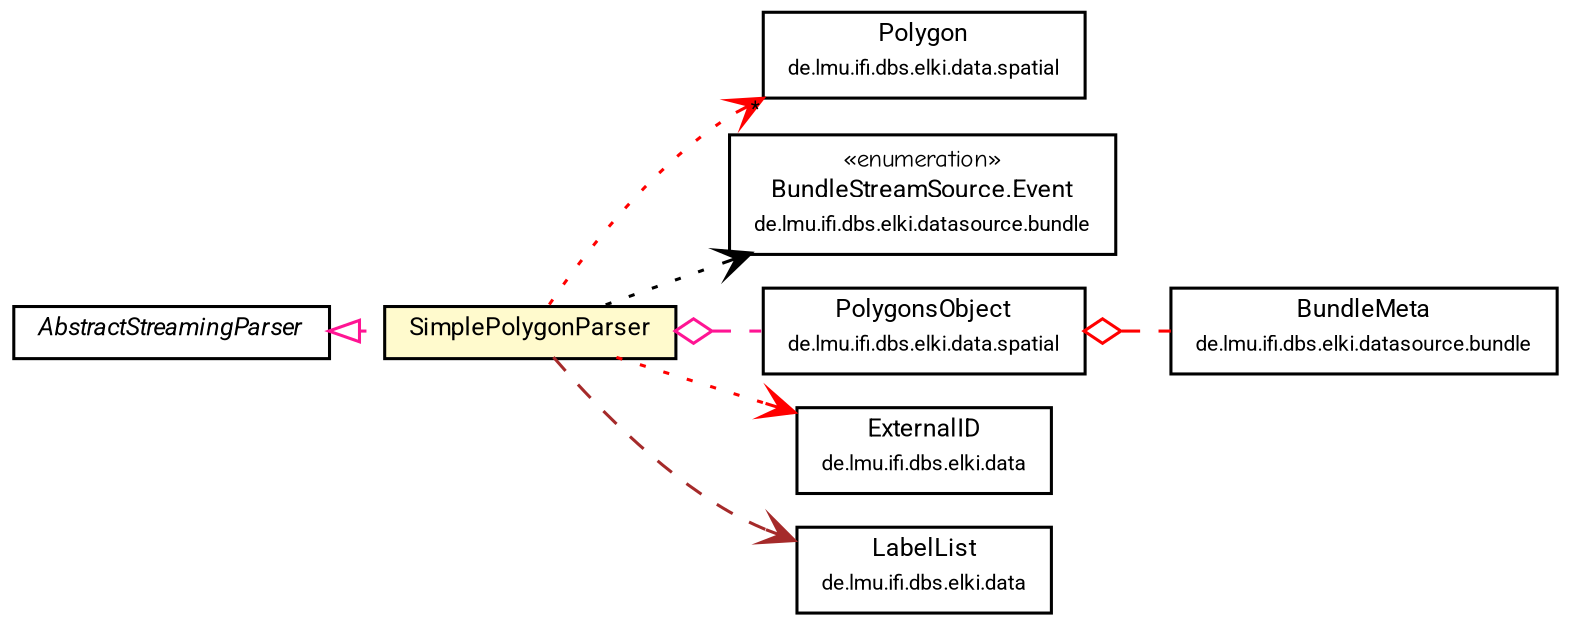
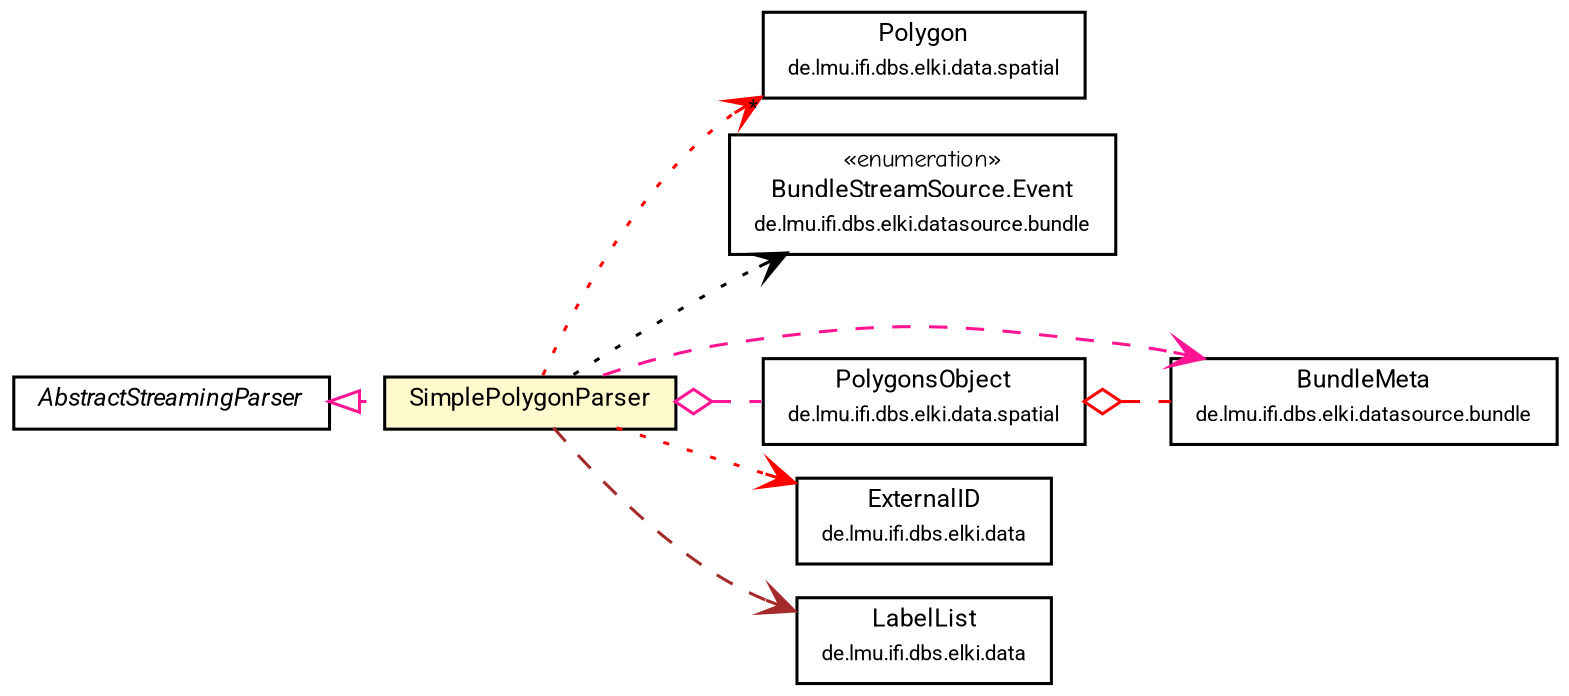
none -> (886, 327)
